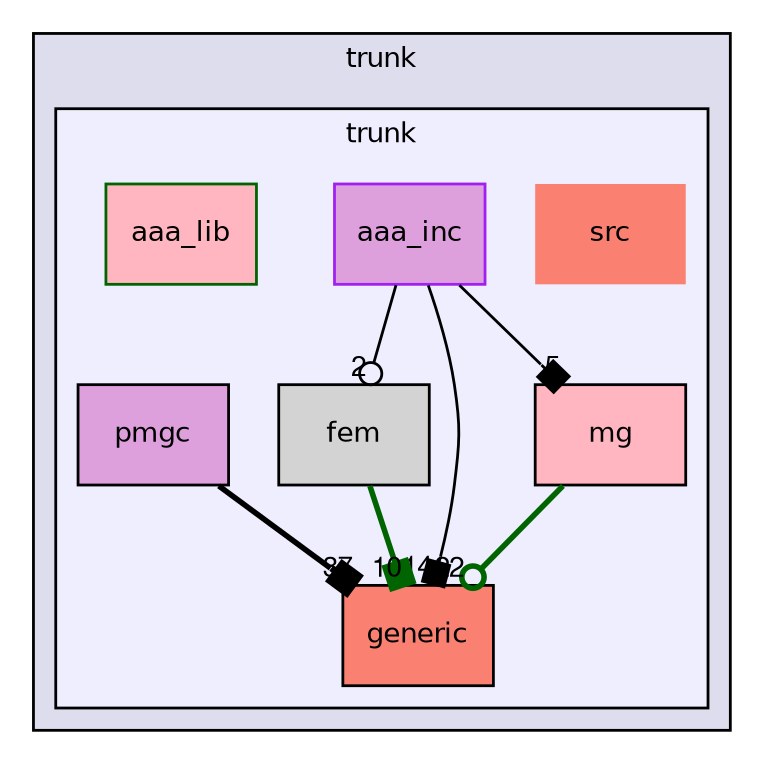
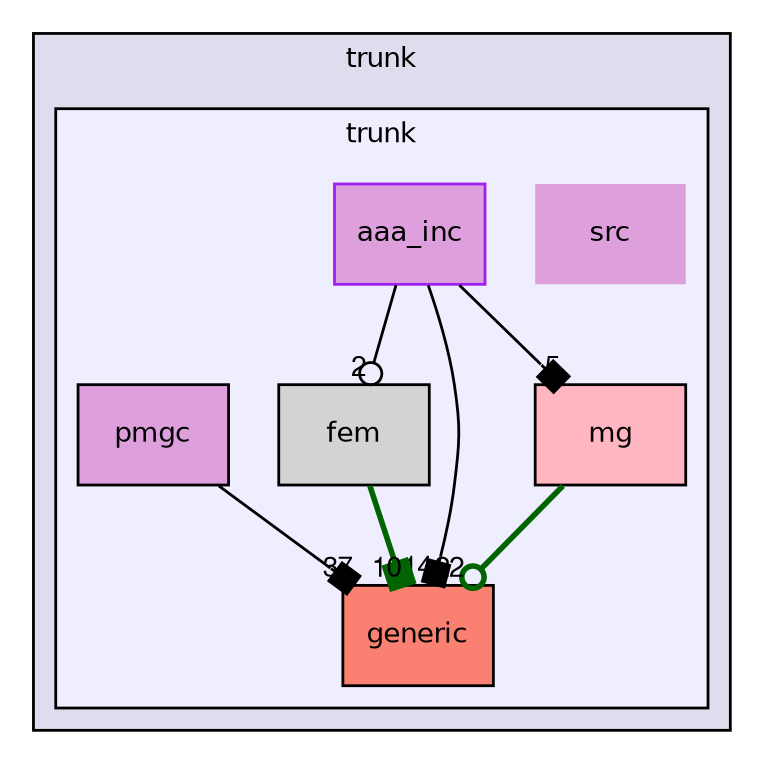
(181, 234) -> none
(610, 234) -> (610, 234)
(275, 527) -> (275, 527)
